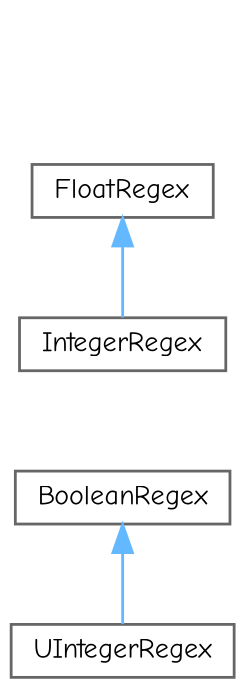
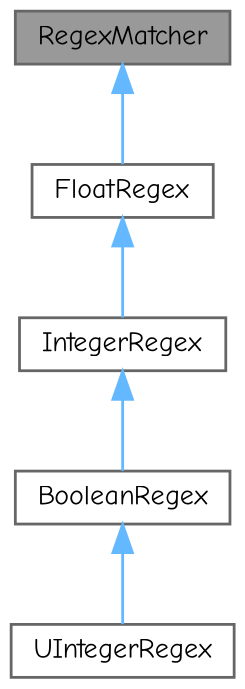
none -> (123, 38)
none -> (123, 435)
